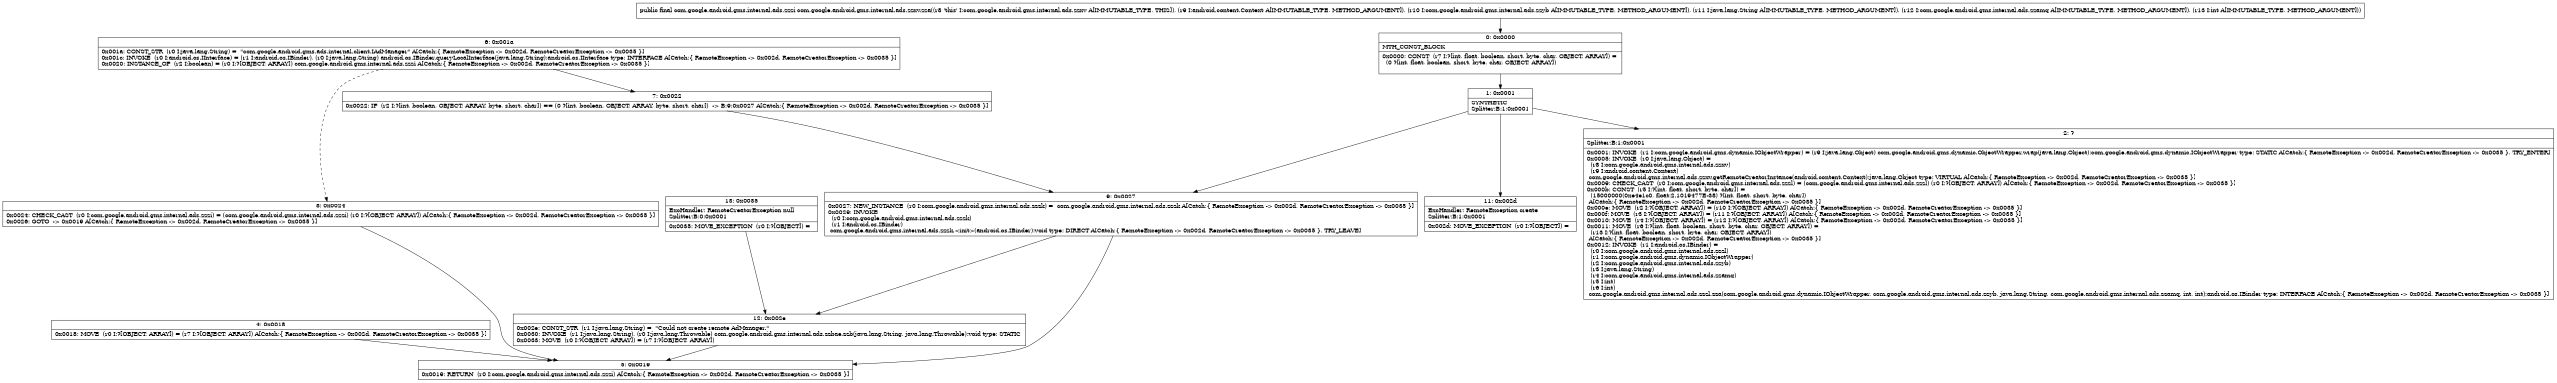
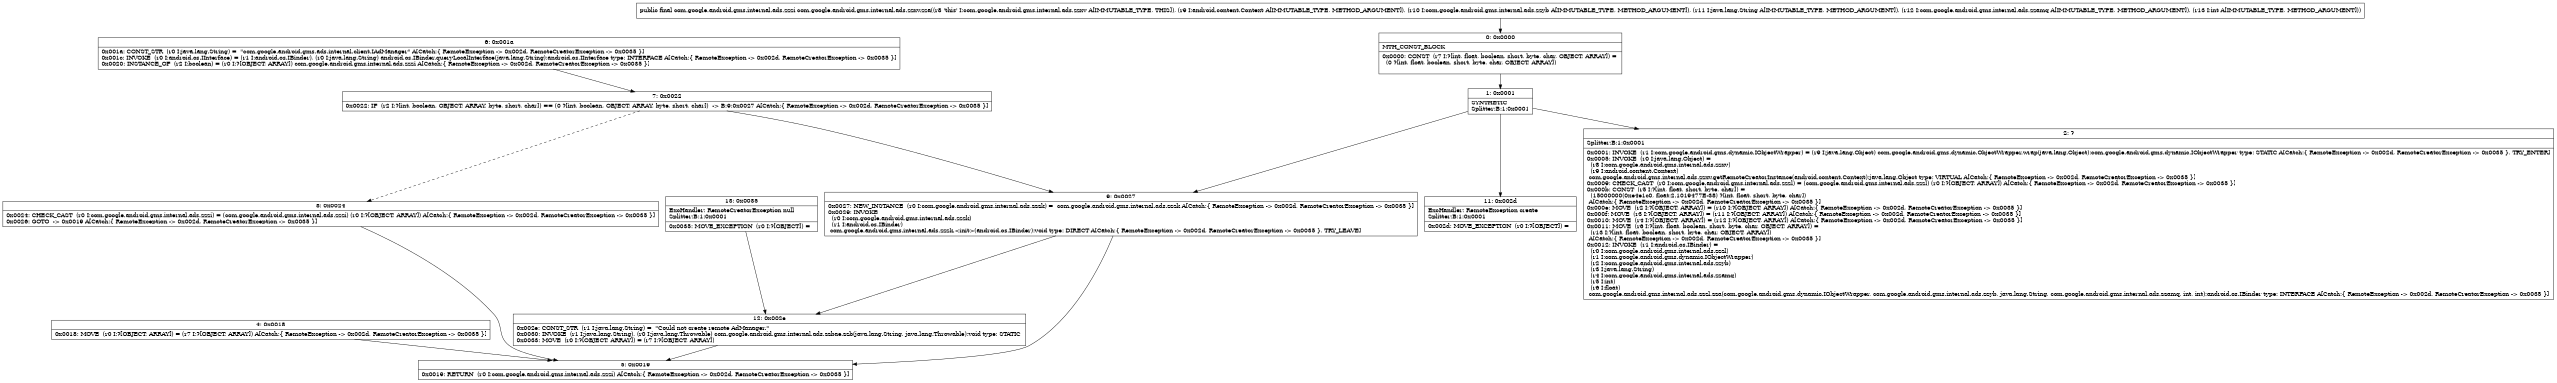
(324, 117) -> (505, 156)
(698, 217) -> (698, 217)
(1601, 288) -> (1604, 288)
